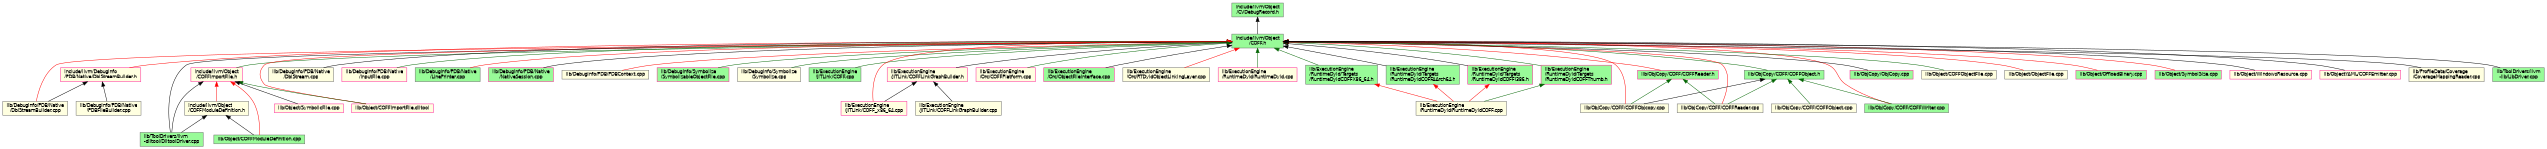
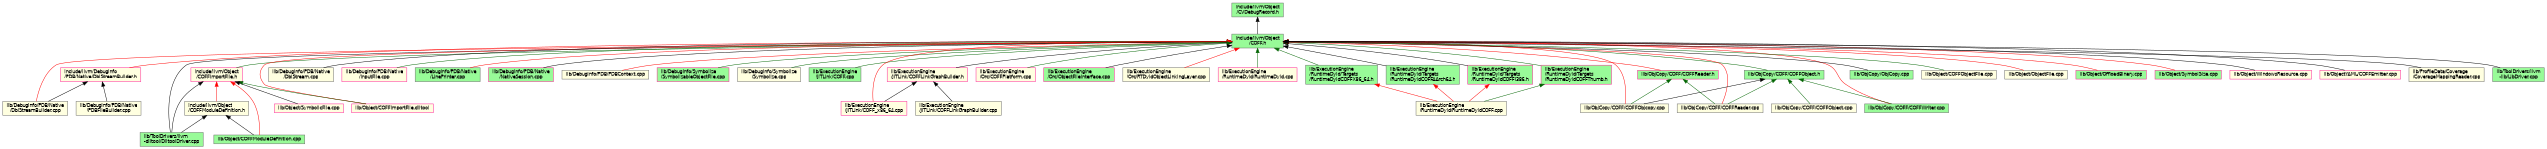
(1882, 75) -> (1882, 75)
